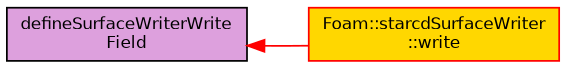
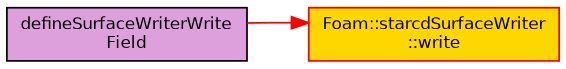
(287, 46) -> (269, 23)
